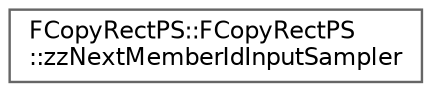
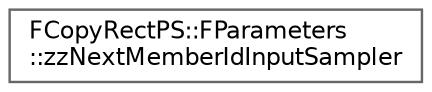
(216, 46) -> (216, 46)
